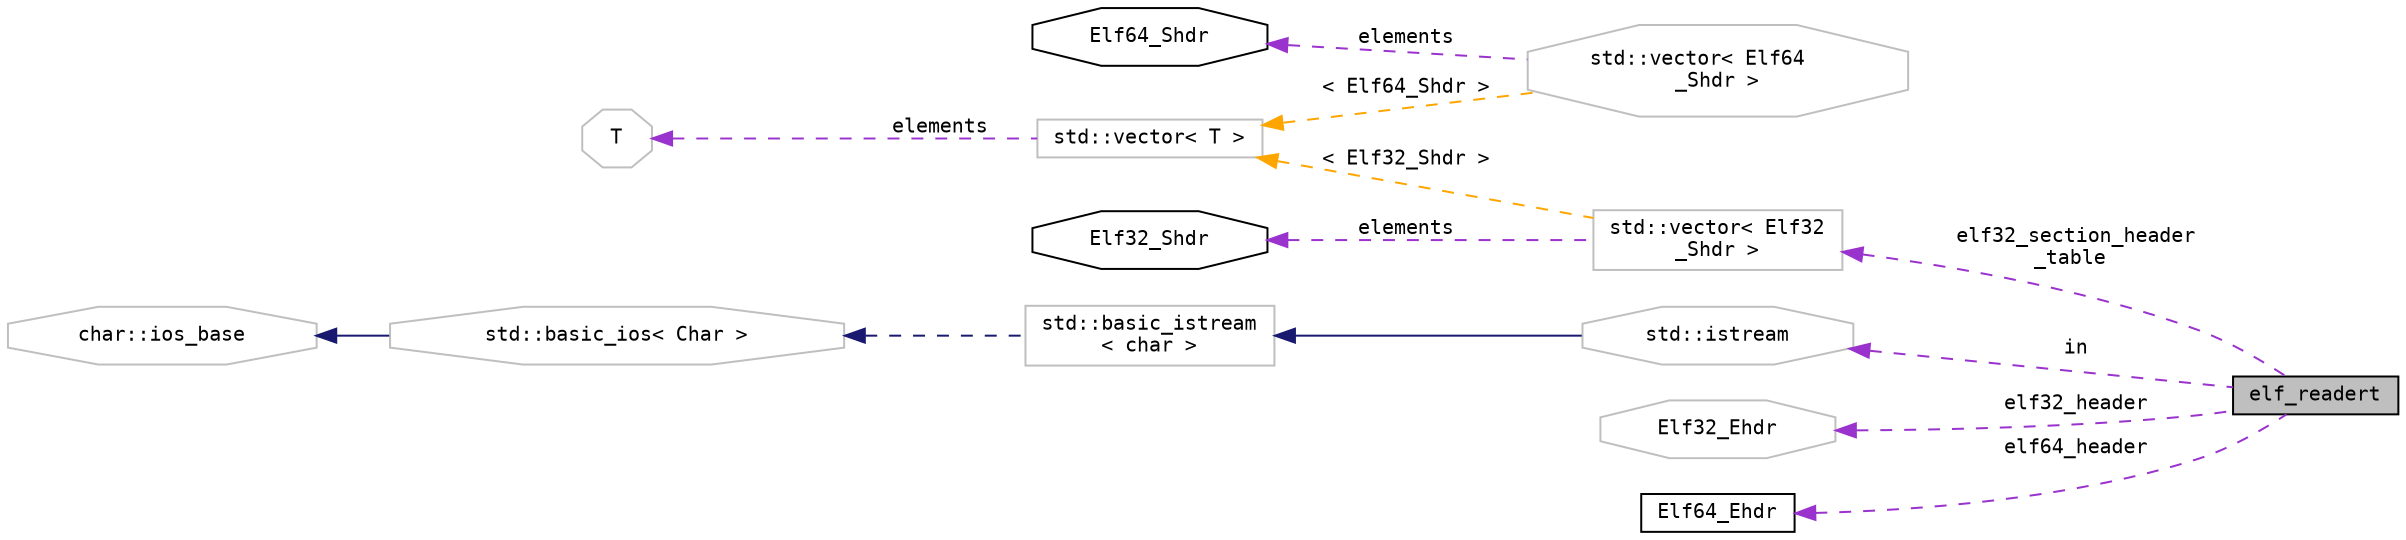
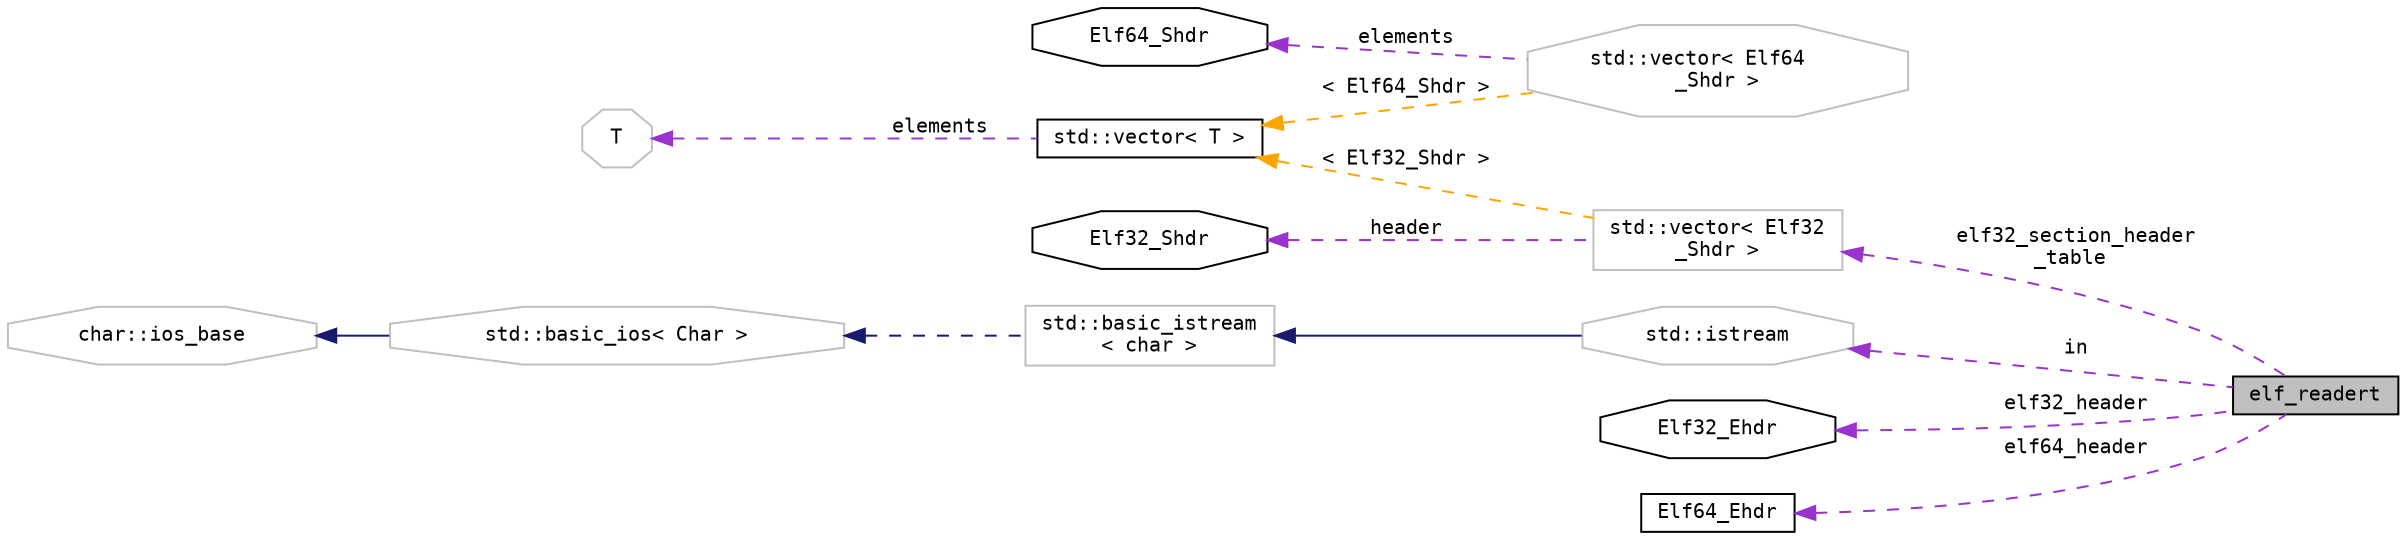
(1150, 139) -> (1150, 139)
(1401, 229) -> (1401, 229)
(1718, 429) -> (1718, 429)
